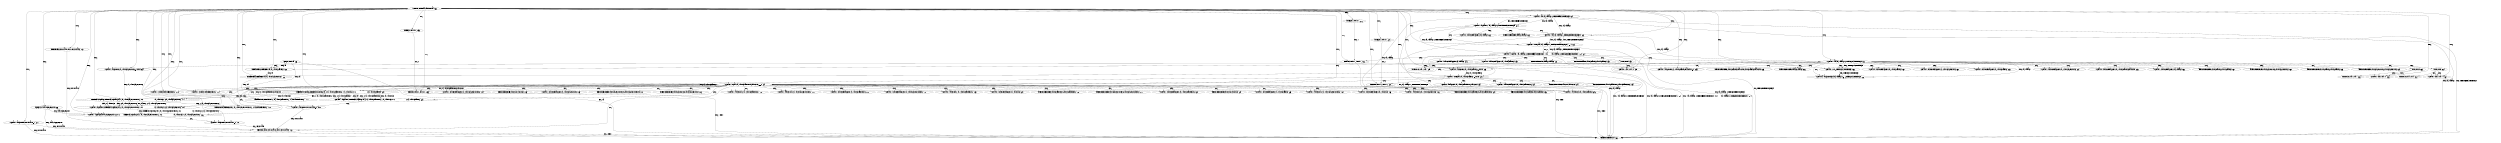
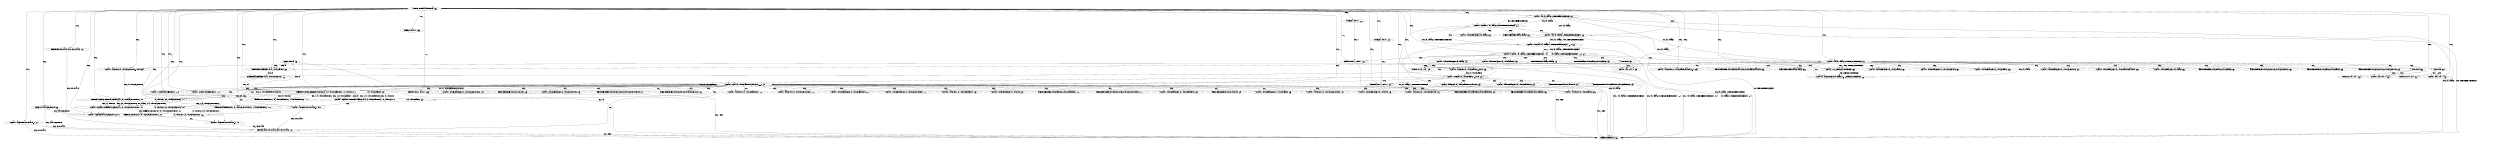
(415, 61) -> none
(1370, 70) -> (1689, 48)
